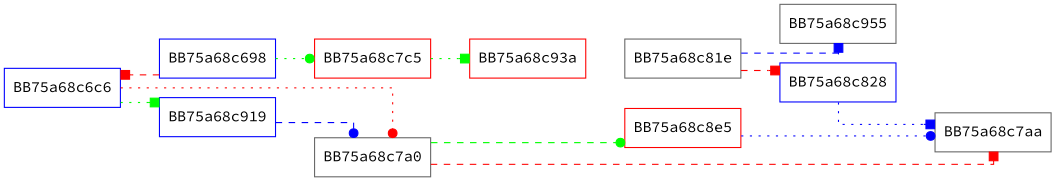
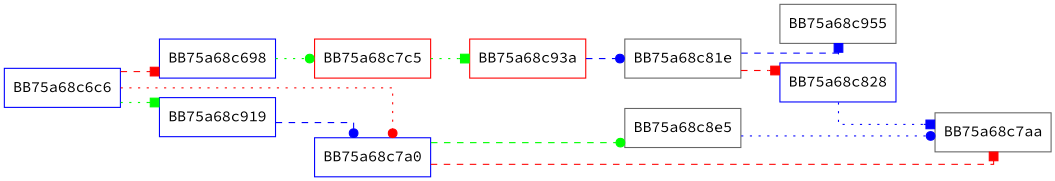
none -> (601, 59)
(146, 75) -> (134, 72)
(683, 128) -> (683, 128)
(373, 157) -> (373, 157)
